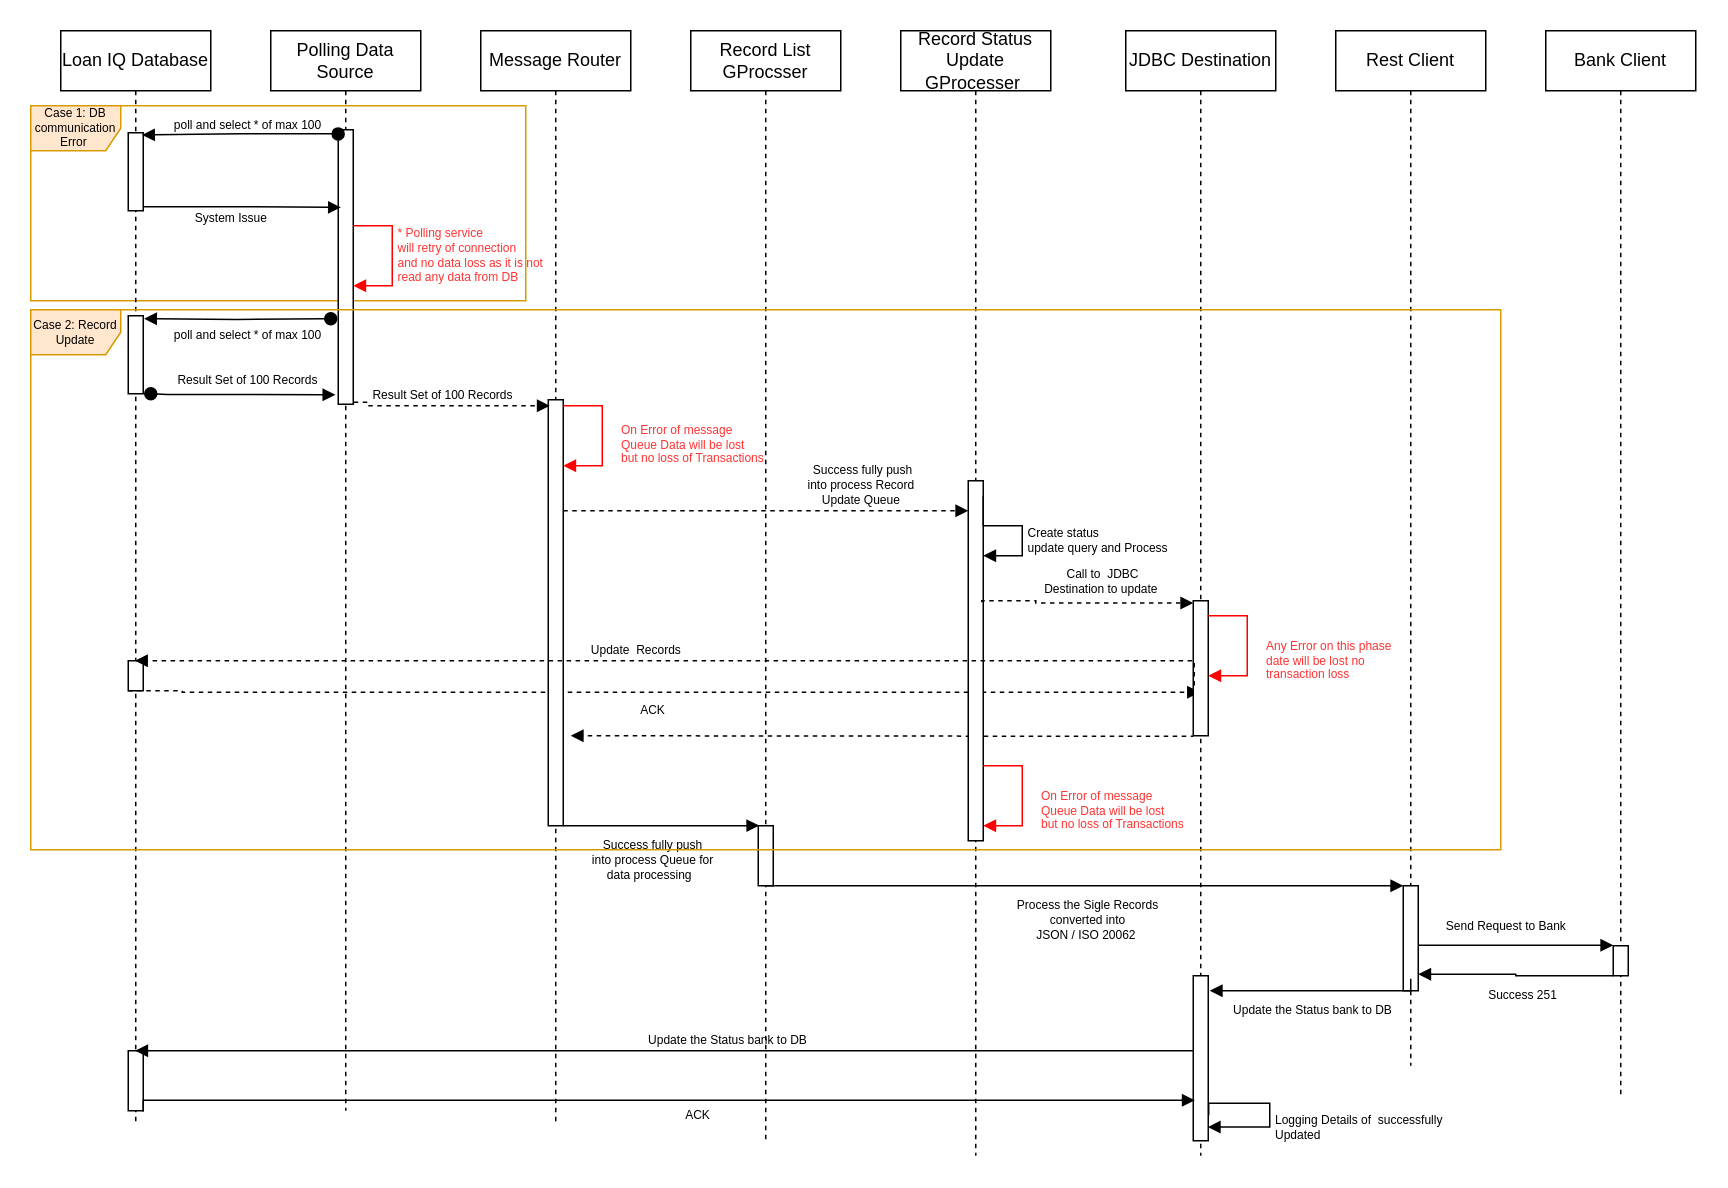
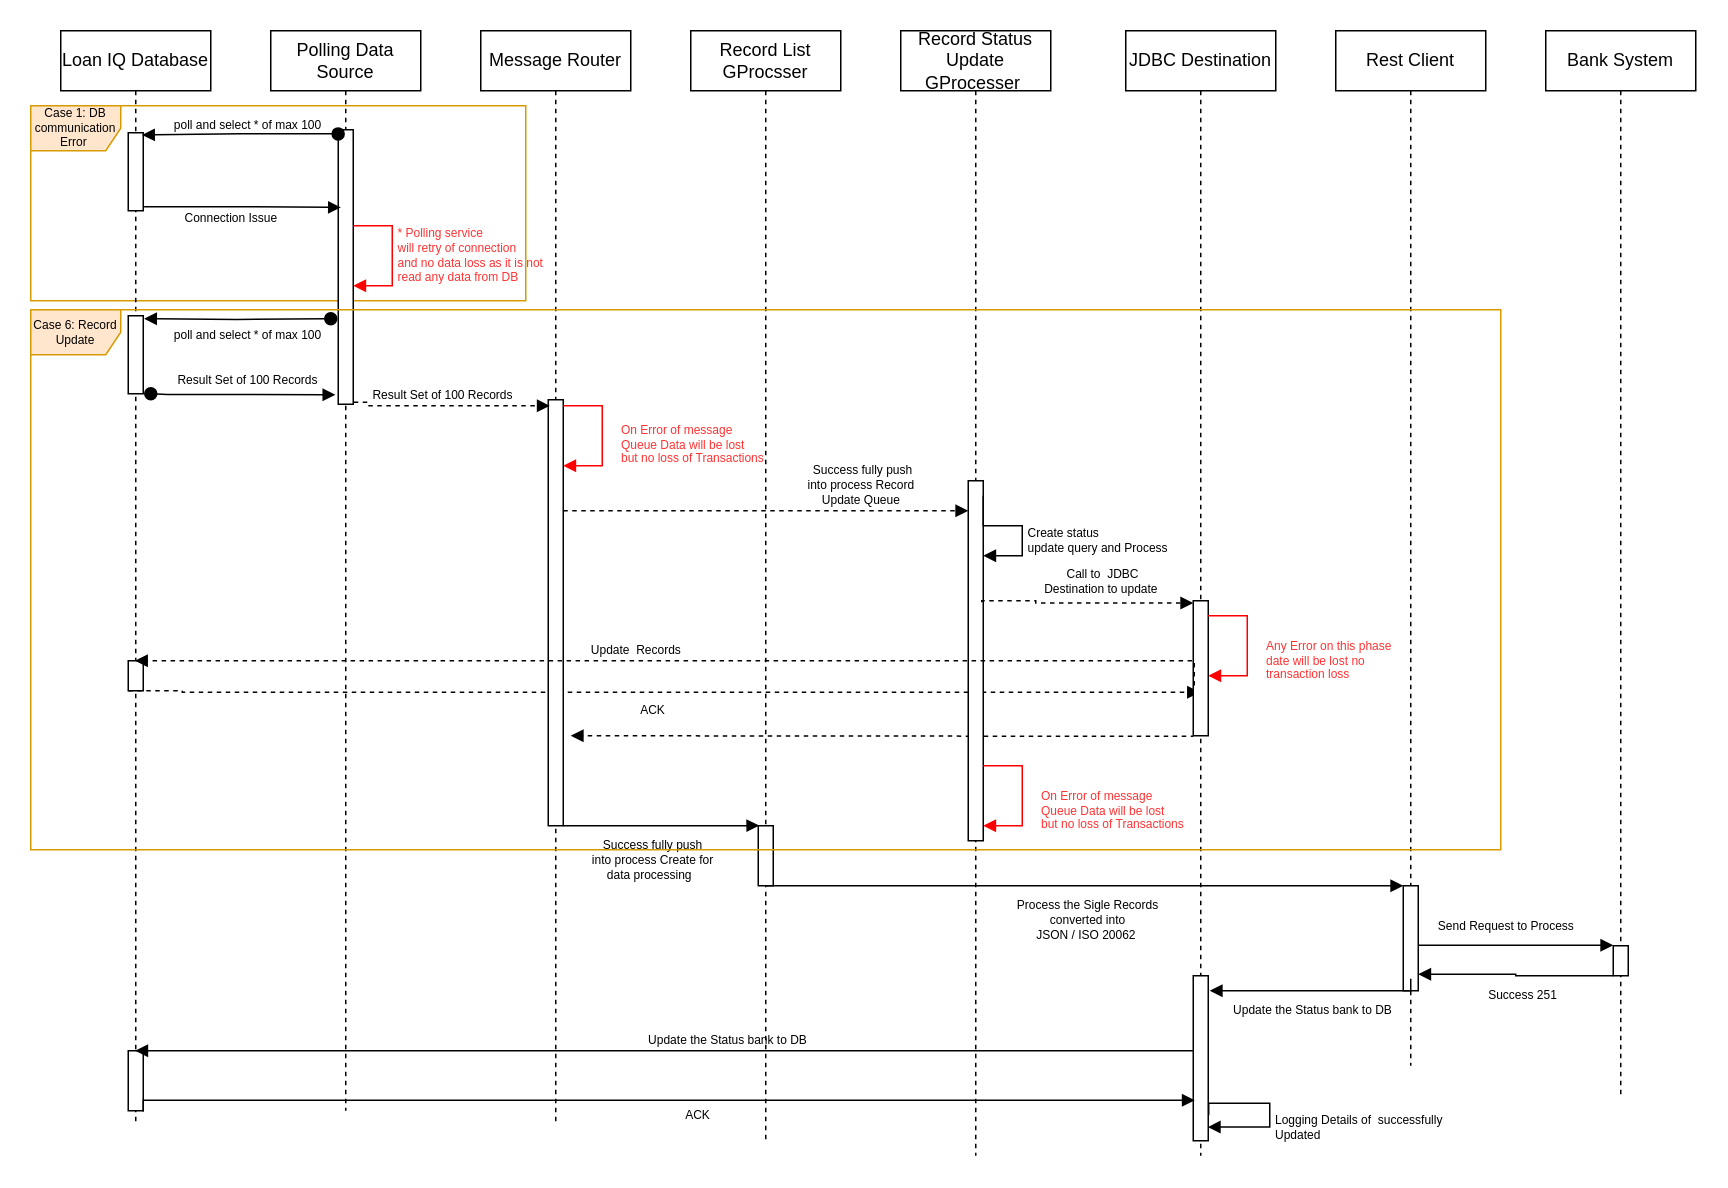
(1621, 61) -> (1621, 61)
(233, 218) -> (233, 218)
(76, 332) -> (76, 332)
(653, 845) -> (653, 845)
(1508, 926) -> (1508, 926)
